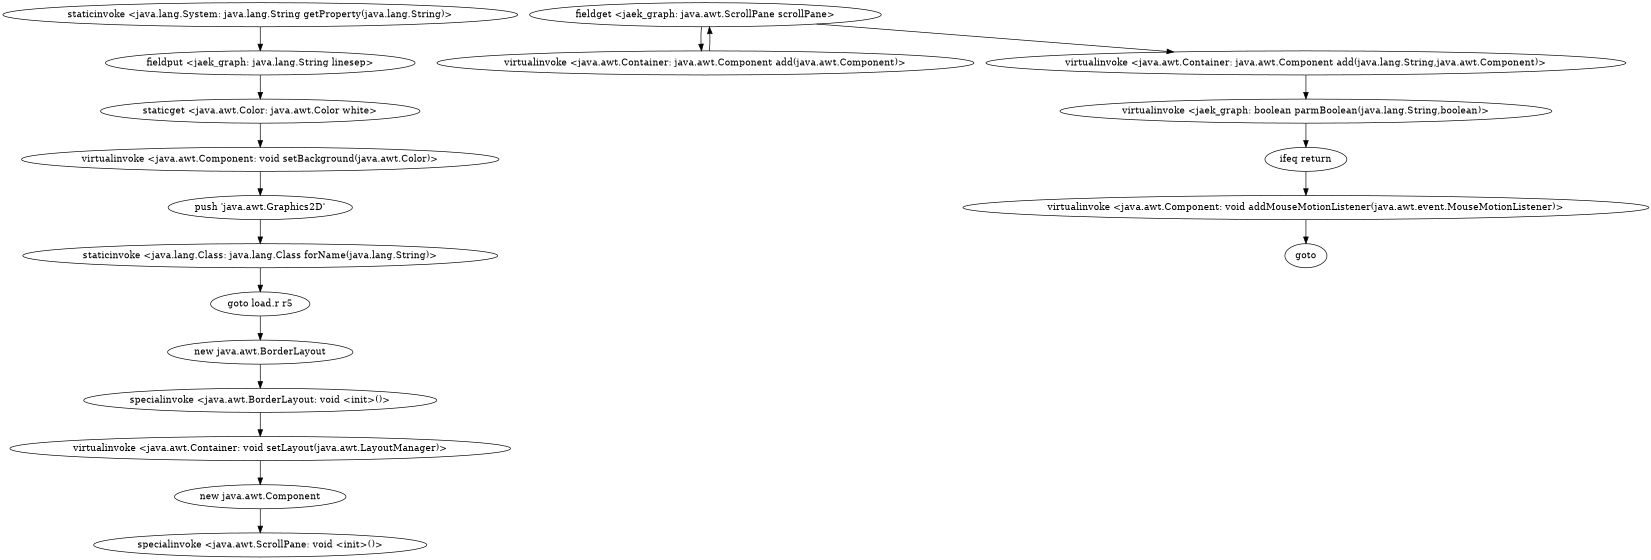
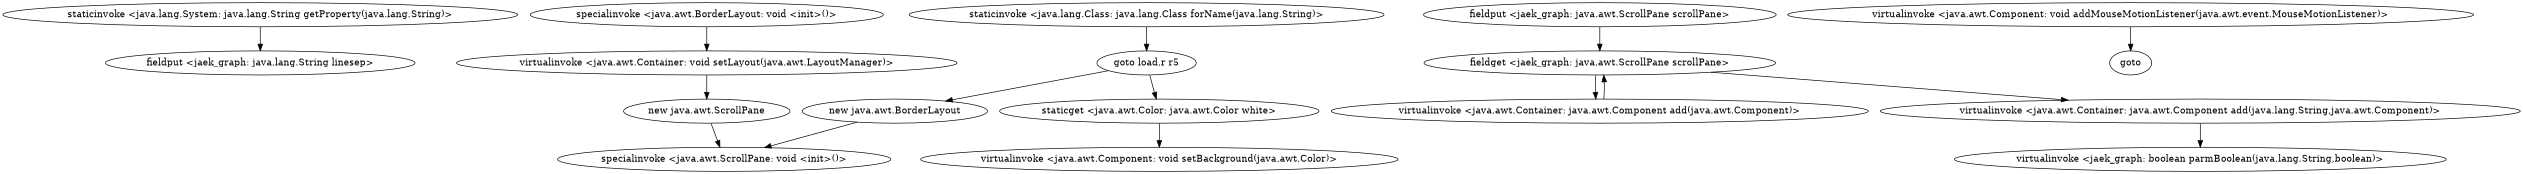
none -> (1600, 15)
(260, 84) -> (1152, 84)
(1306, 159) -> none
(260, 208) -> none
(260, 373) -> (814, 134)
(260, 497) -> (707, 111)
